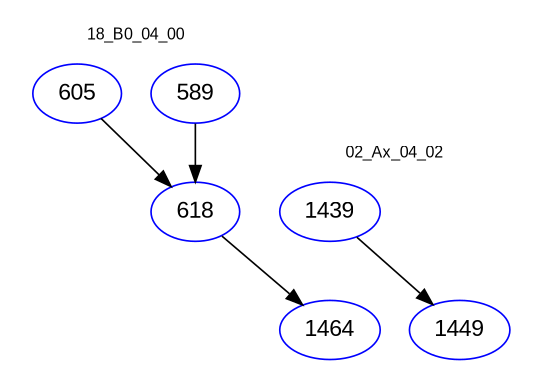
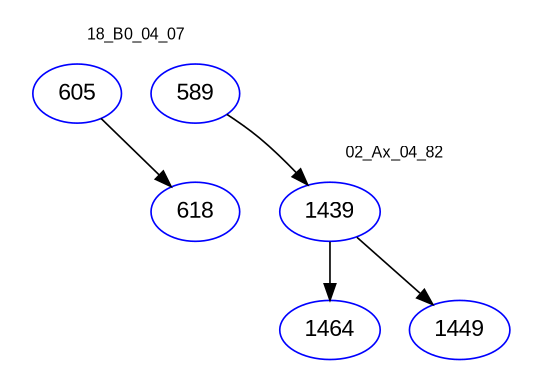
(136, 35) -> (136, 35)
(195, 145) -> (277, 153)
(395, 153) -> (395, 153)
(256, 265) -> (330, 263)
